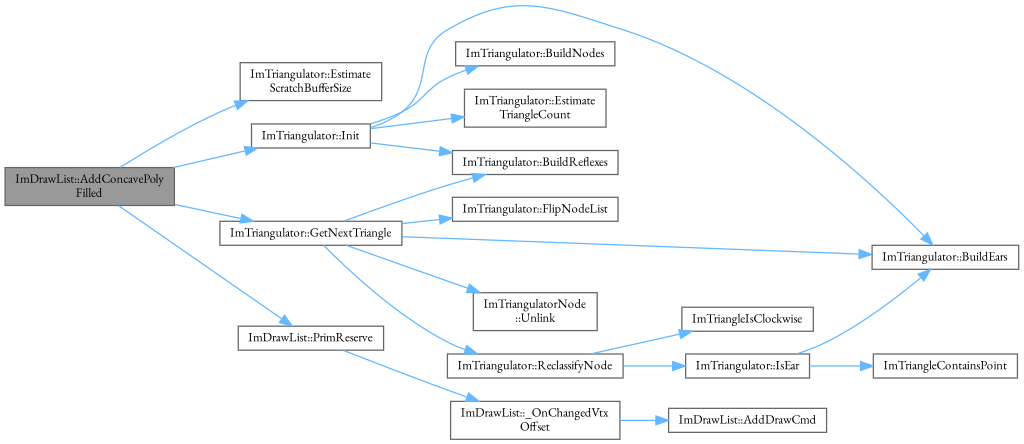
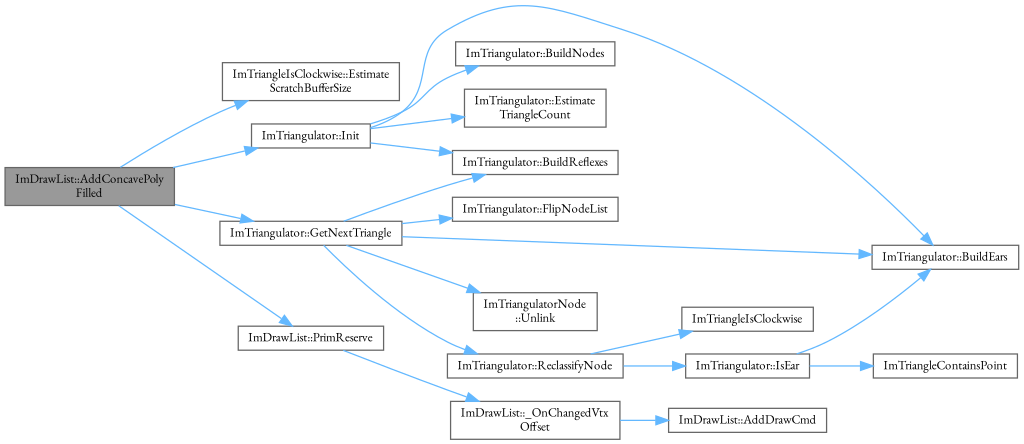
(311, 82) -> (311, 82)
